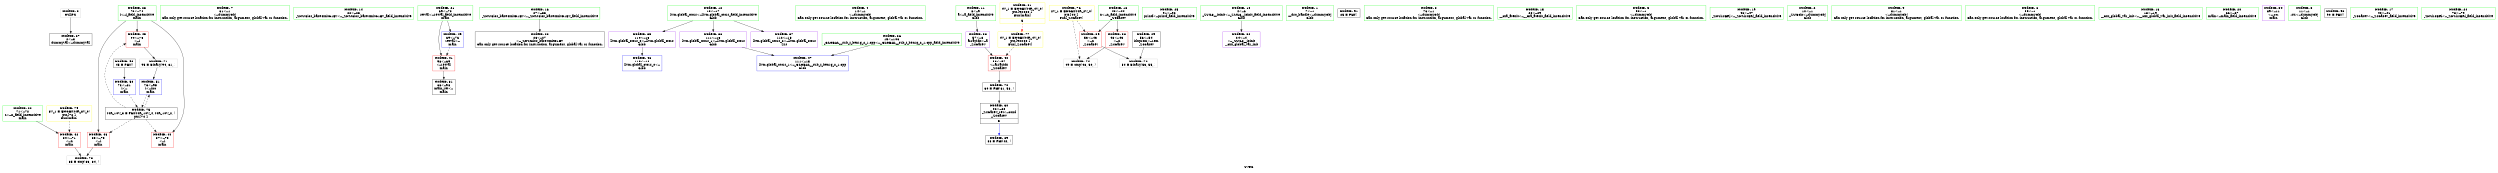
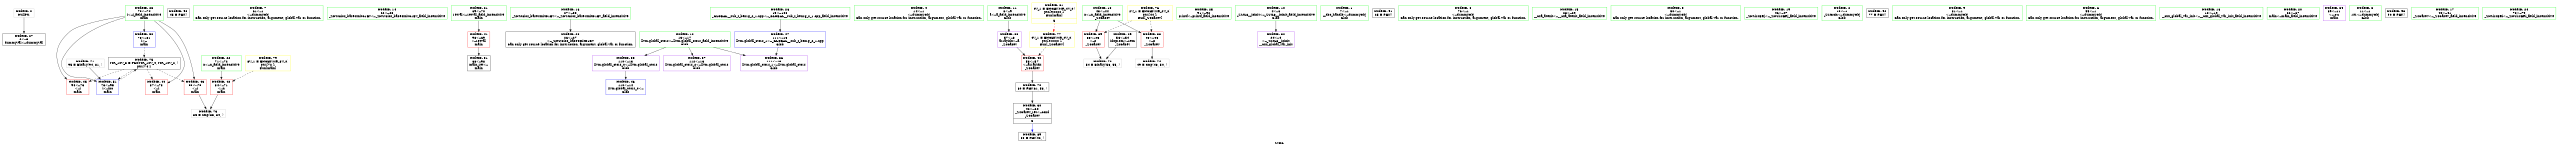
none -> (1877, 13)
(1076, 39) -> (1151, 25)
(453, 40) -> none
(784, 44) -> (697, 68)
none -> (72, 46)
(757, 51) -> (777, 50)
(149, 52) -> none
(124, 72) -> (144, 25)
